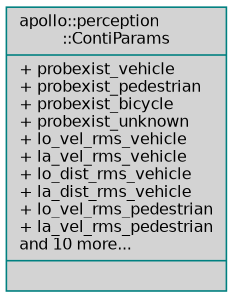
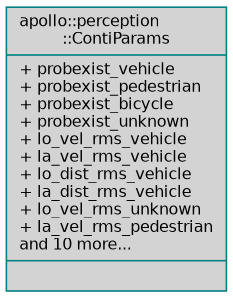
(116, 210) -> (111, 210)
